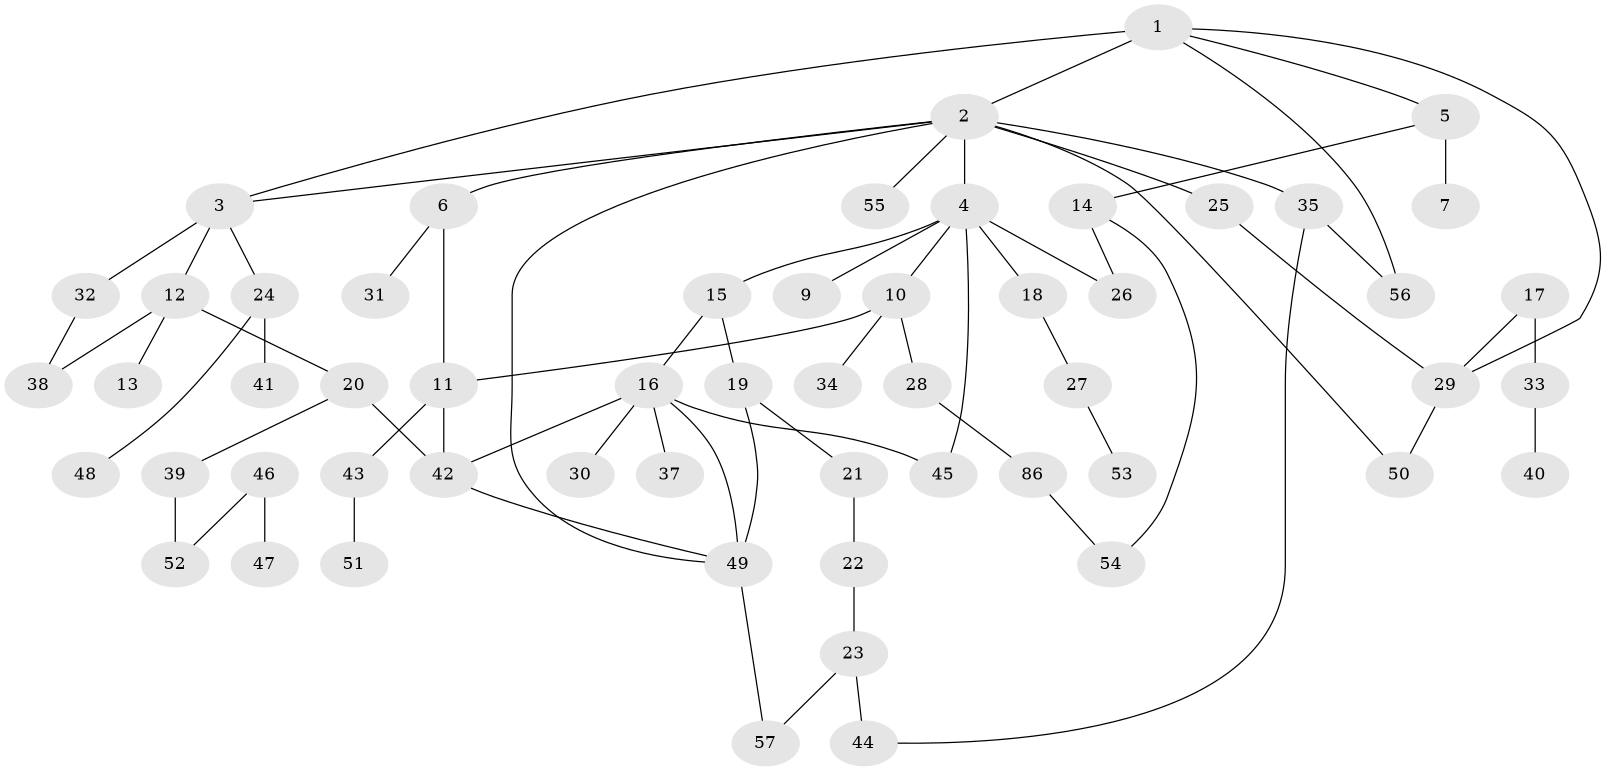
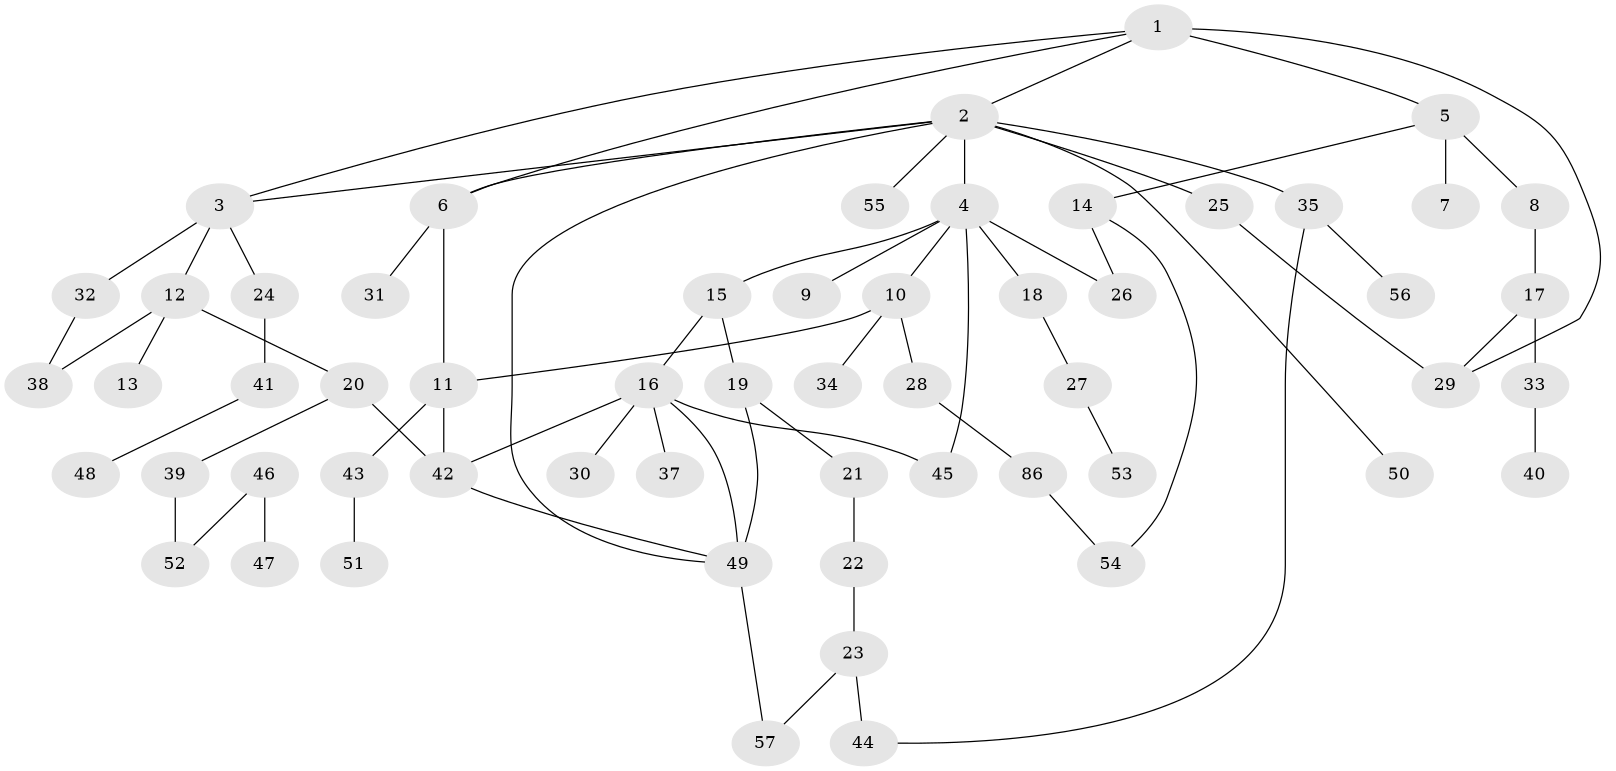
(1312, 138) -> (796, 102)
none -> (1535, 206)
(186, 394) -> (175, 430)
(1423, 430) -> none
